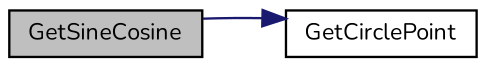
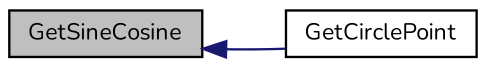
(232, 18) -> (256, 49)
